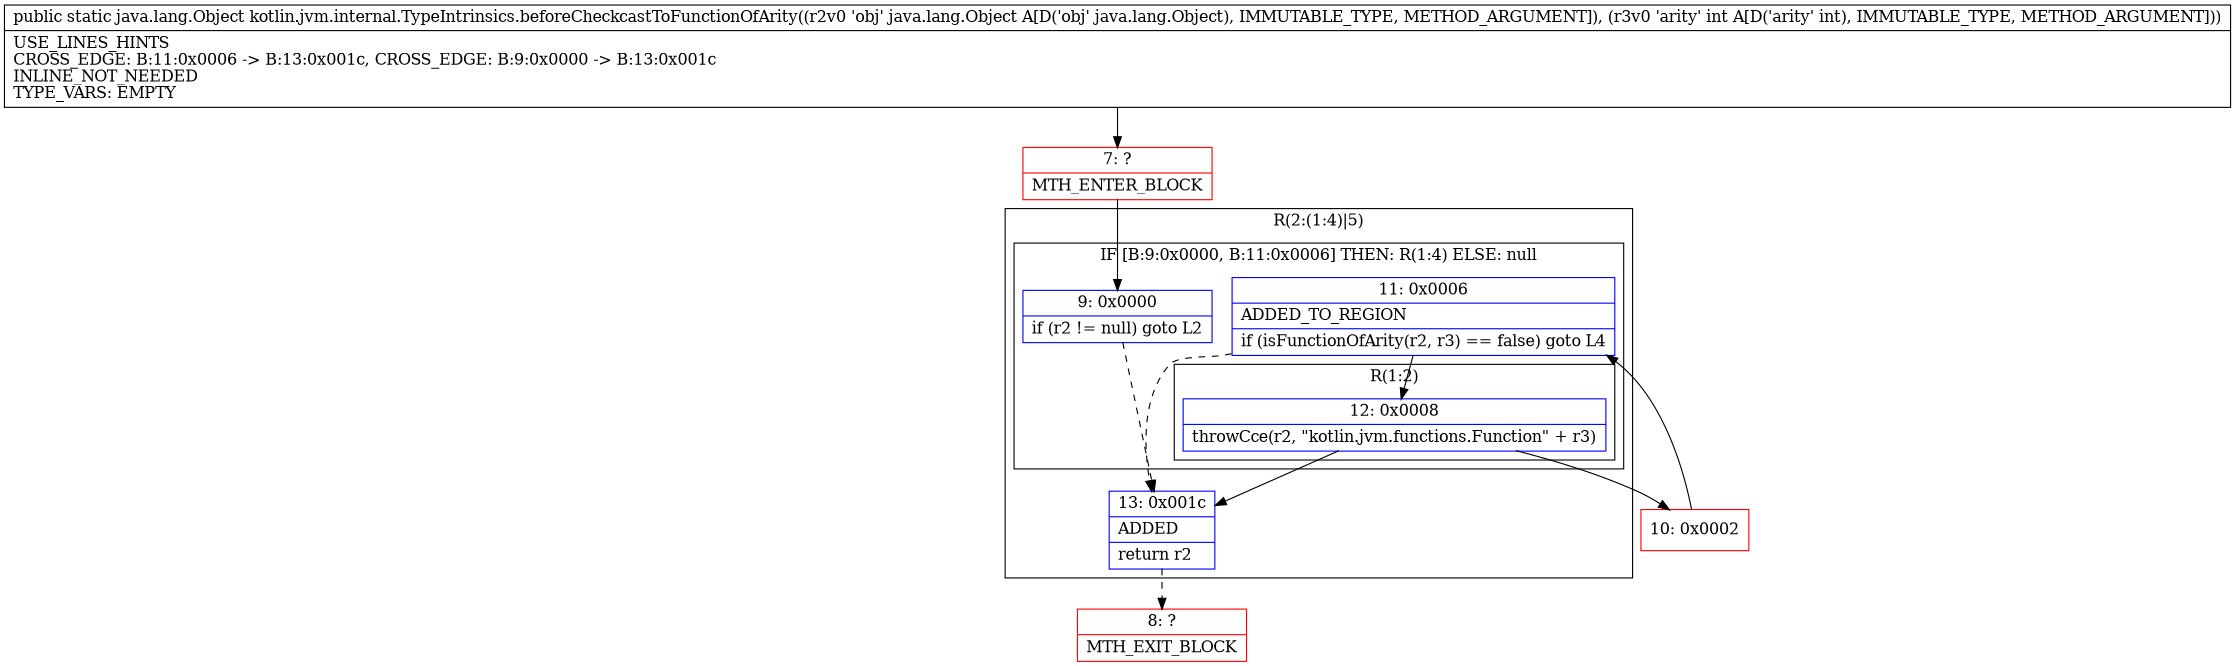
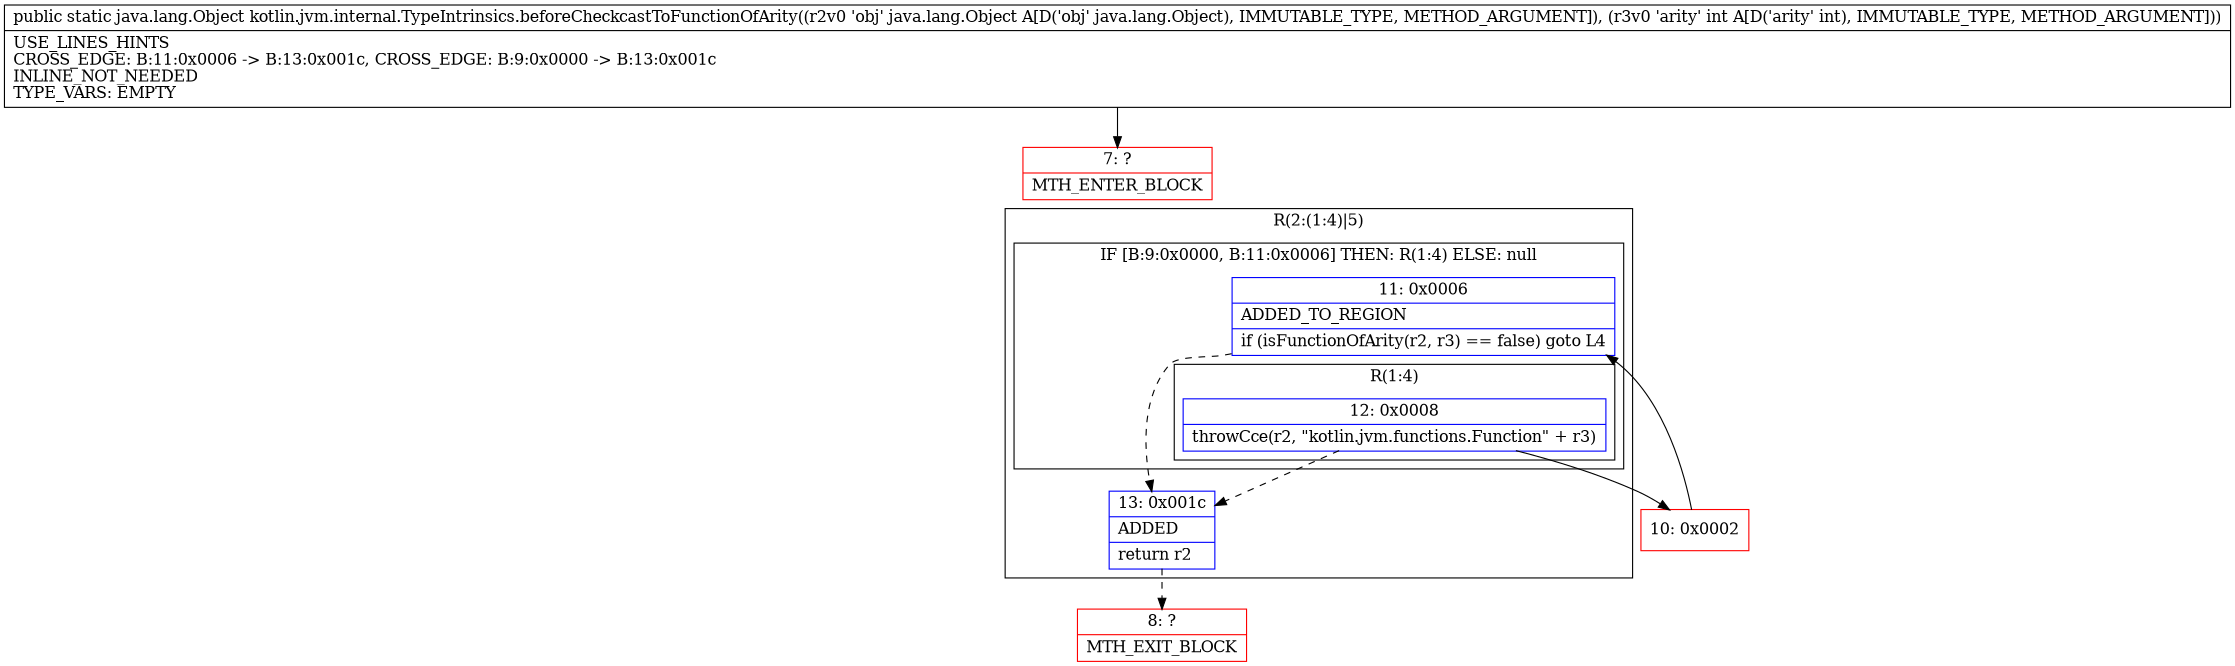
(1118, 317) -> none
(1409, 372) -> none
(1395, 377) -> (1395, 377)
(1282, 476) -> (1282, 476)
